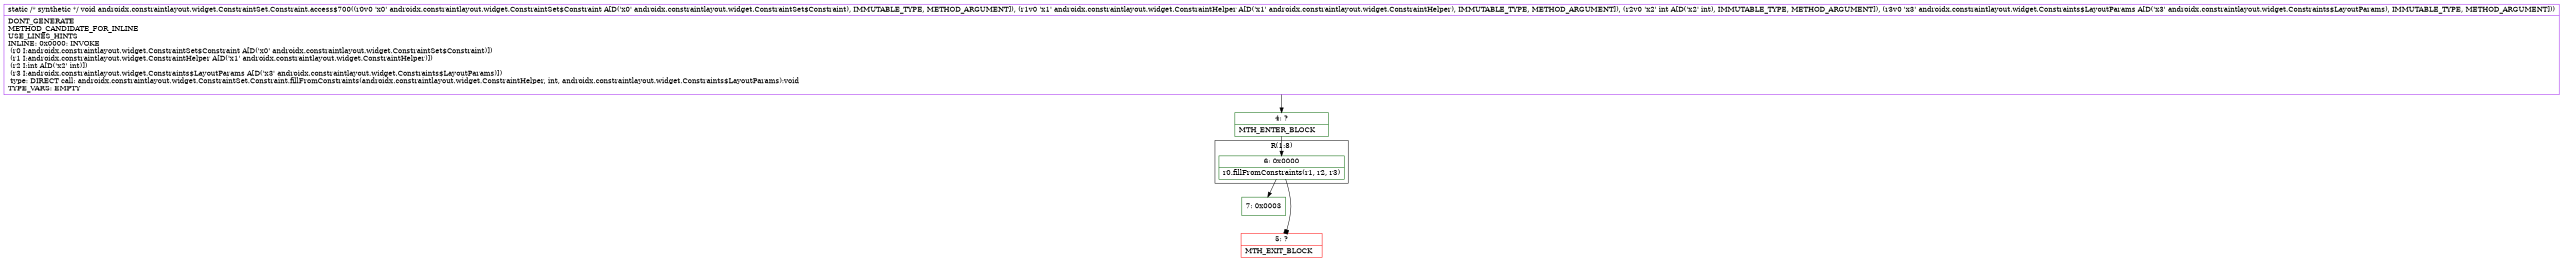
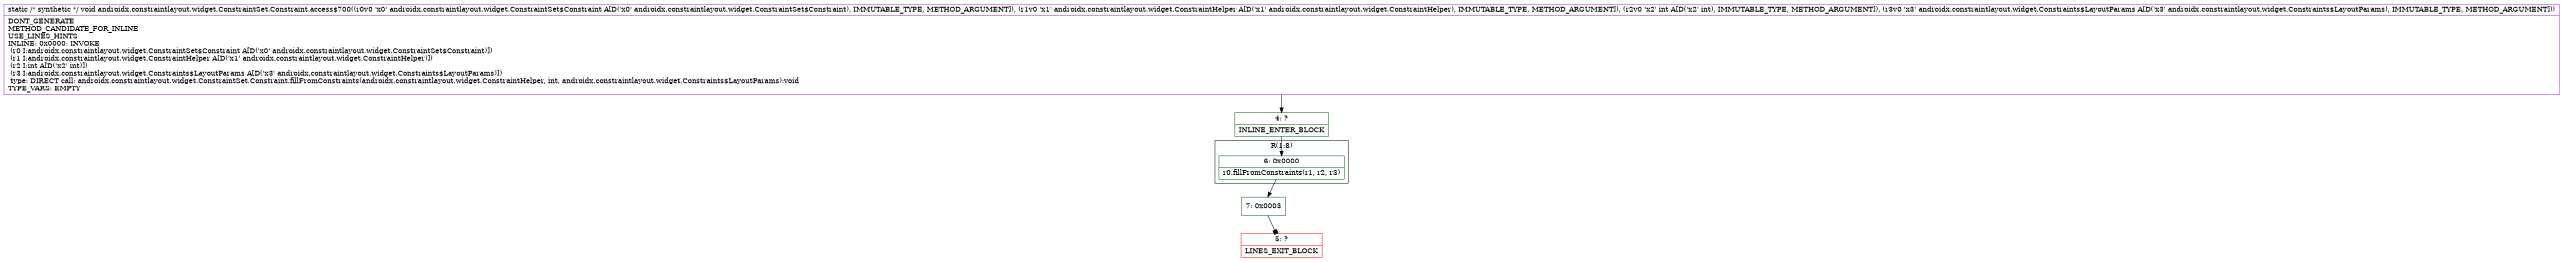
(1277, 130) -> (1282, 130)
(1291, 204) -> (1271, 222)
(1279, 251) -> (1282, 251)
